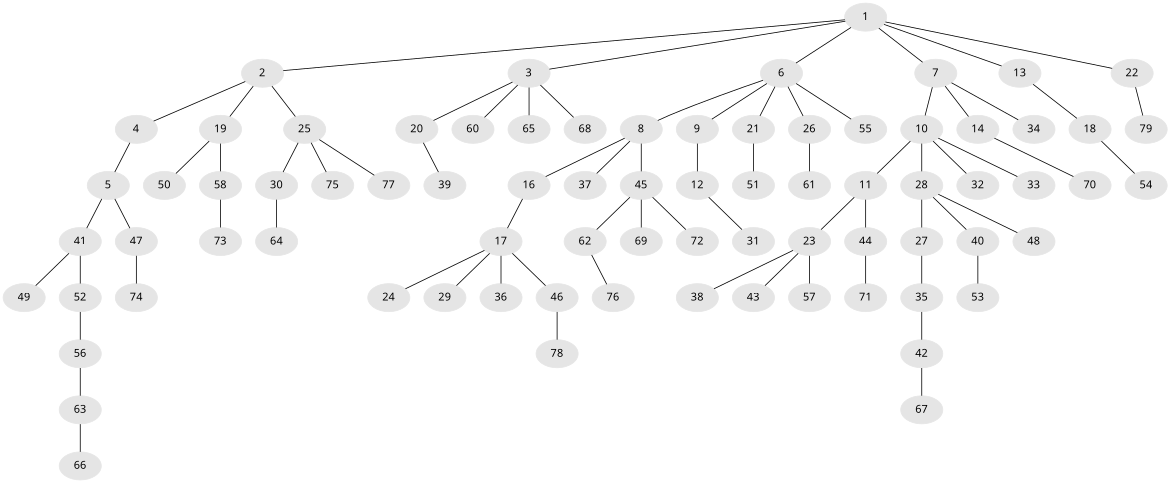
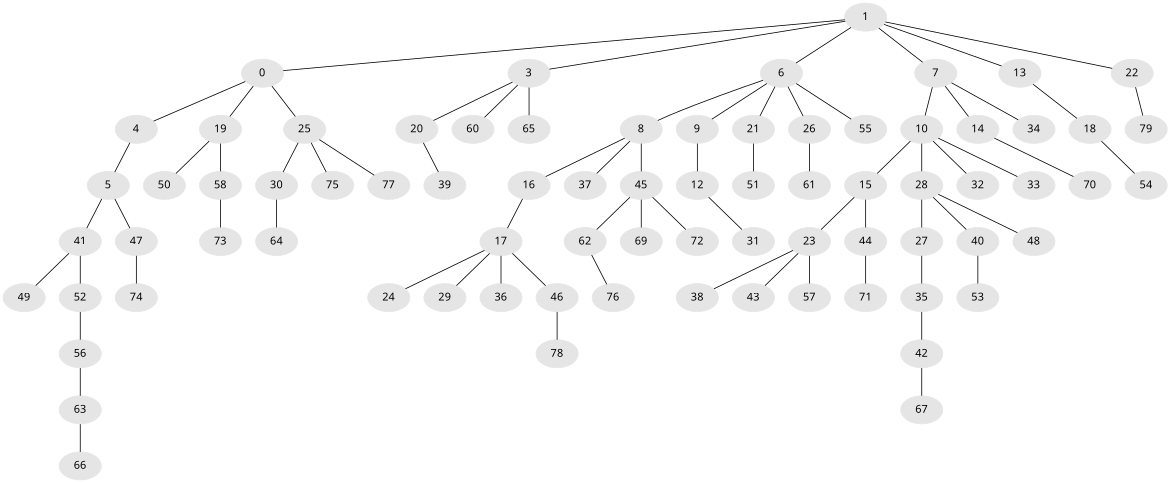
(263, 73) -> (263, 73)
(585, 129) -> none
(866, 185) -> (866, 185)
